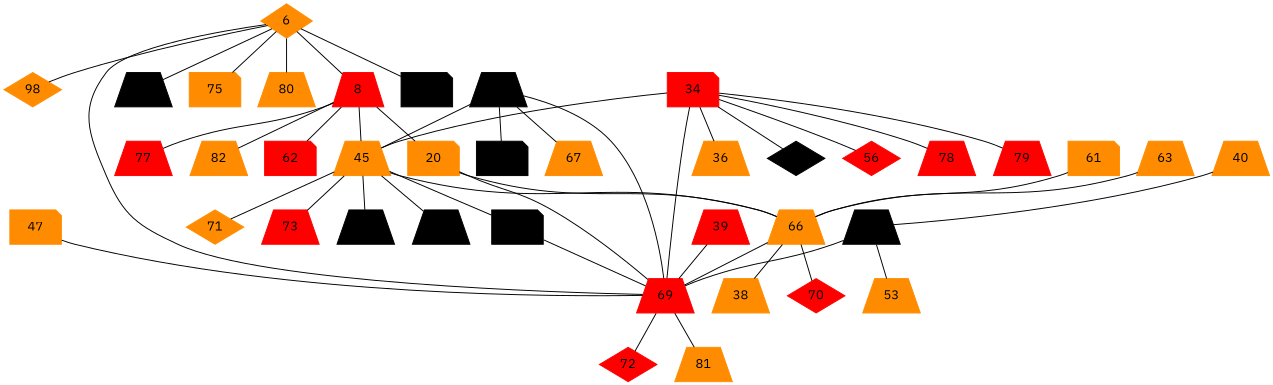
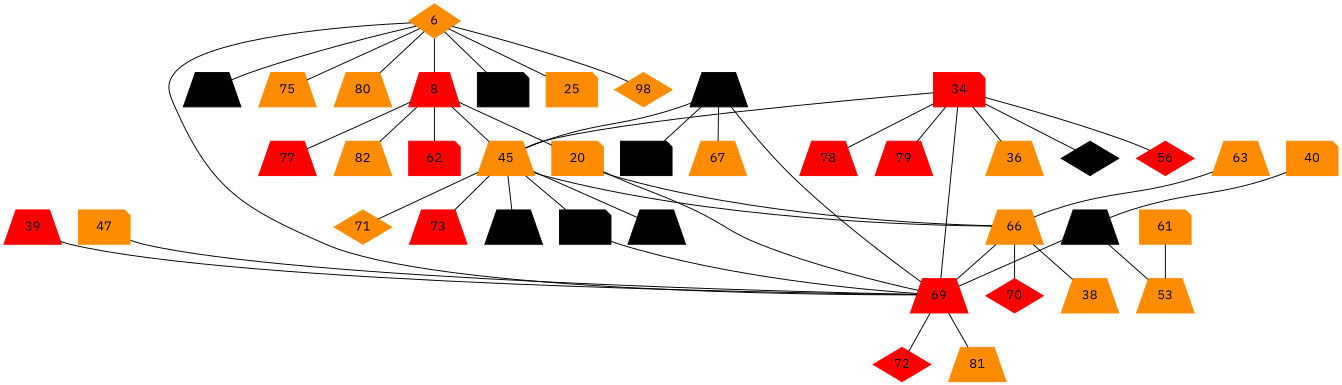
(215, 90) -> (288, 90)
none -> (572, 90)
(1241, 158) -> (1312, 158)
(941, 194) -> (1165, 262)
